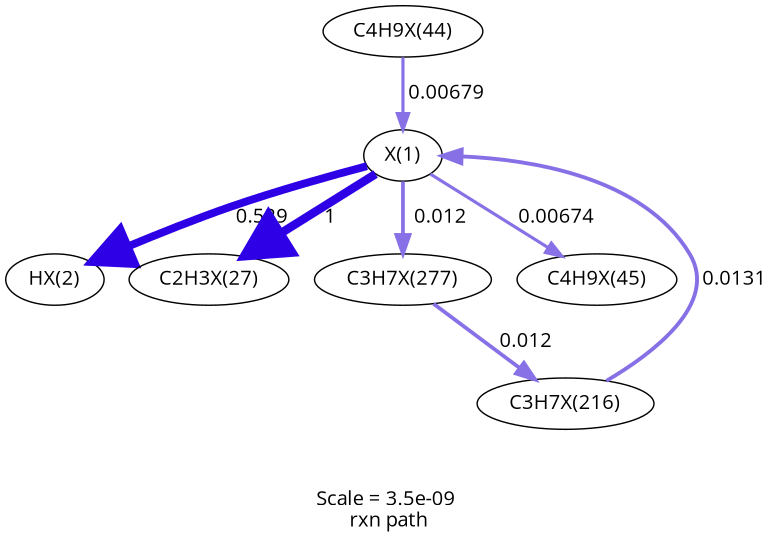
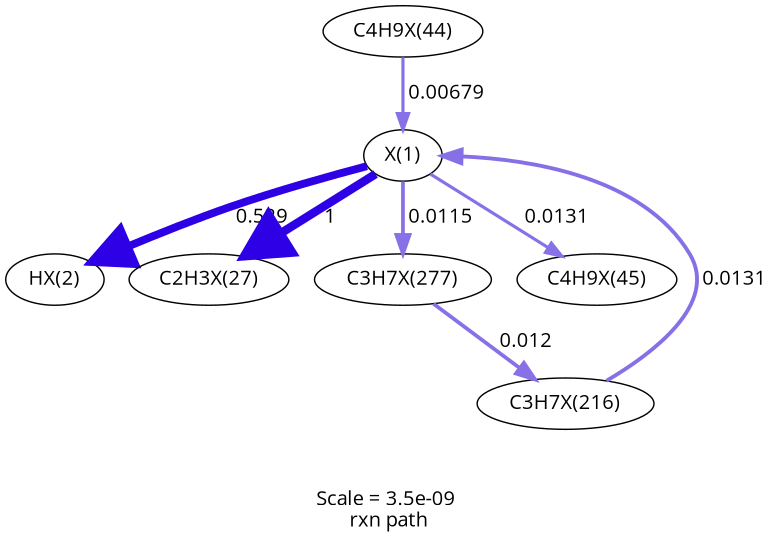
(438, 218) -> (438, 218)
(554, 218) -> (554, 218)
